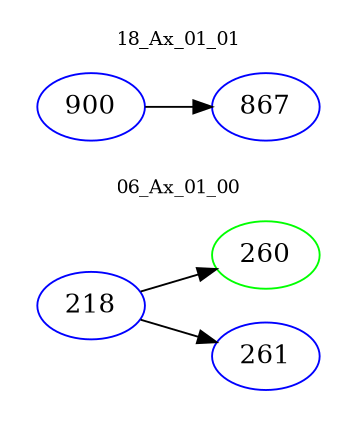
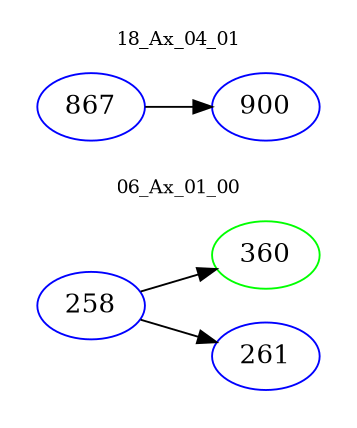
(178, 40) -> (178, 40)
(169, 107) -> (169, 107)
(266, 255) -> (266, 255)
(91, 306) -> (91, 306)
